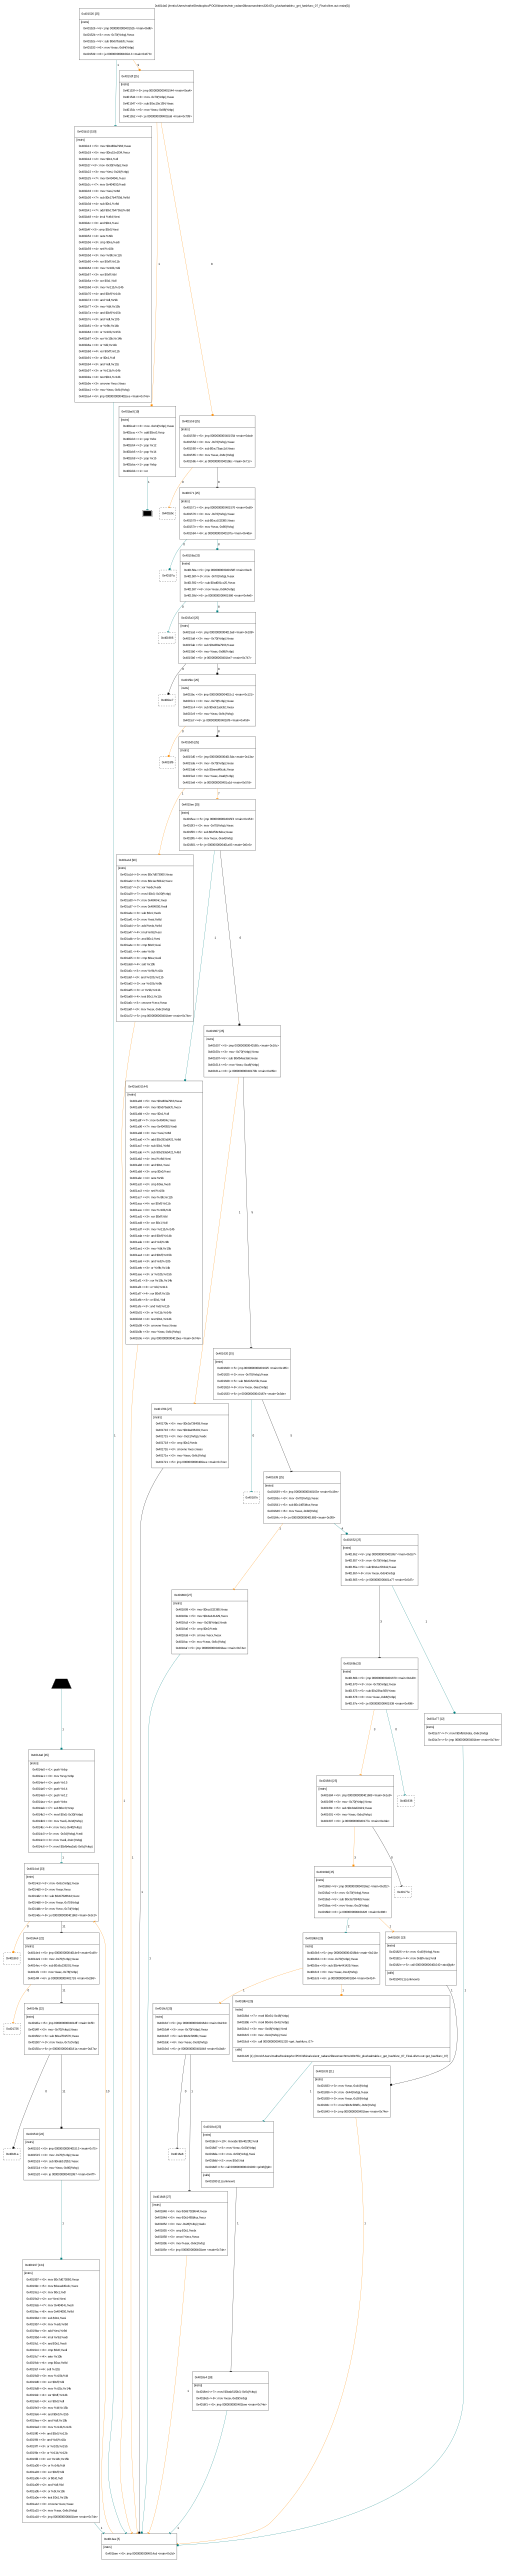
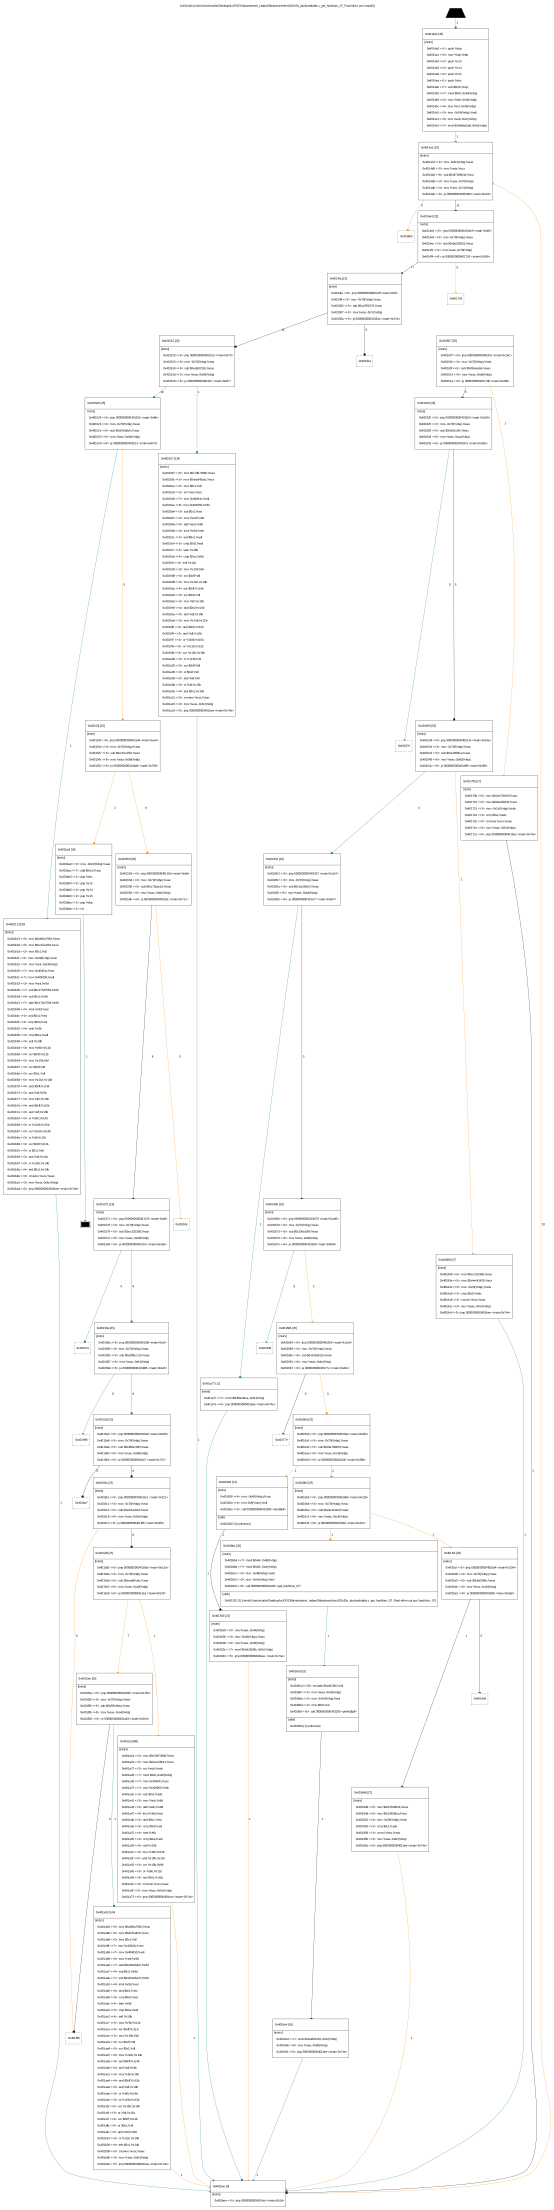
none -> (161, 392)
(230, 937) -> (91, 1877)
(277, 1435) -> (454, 584)
